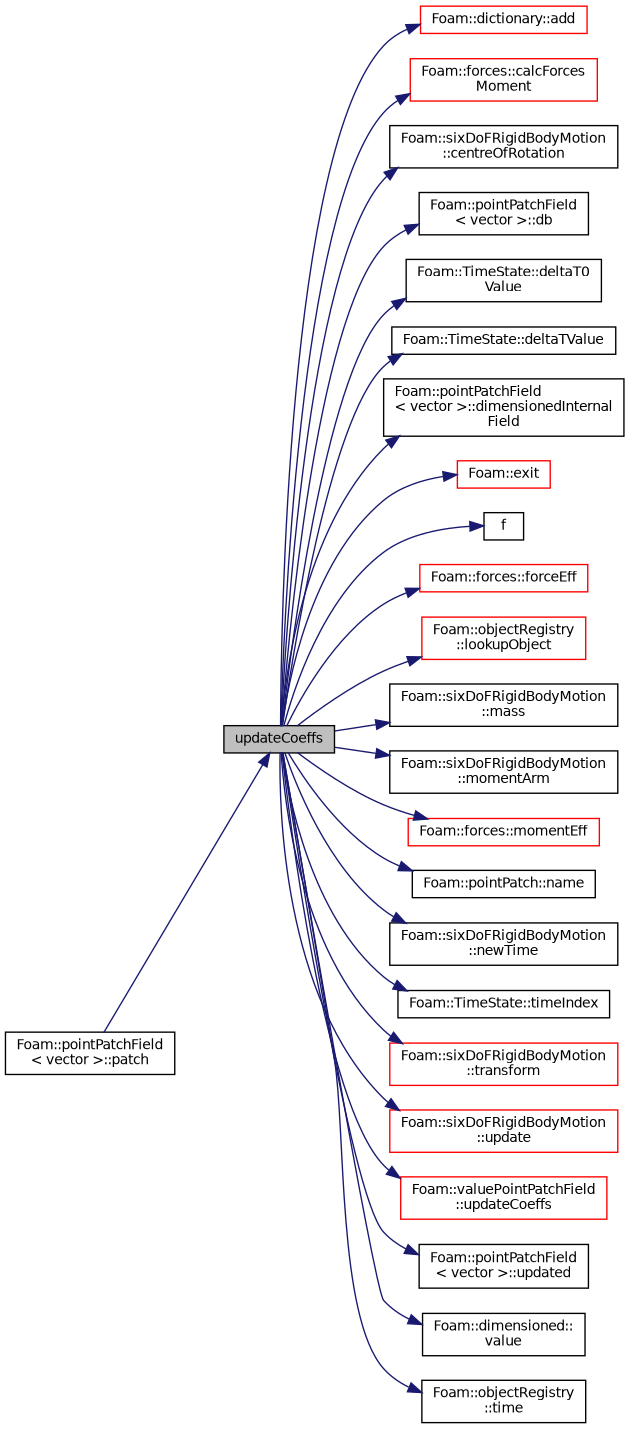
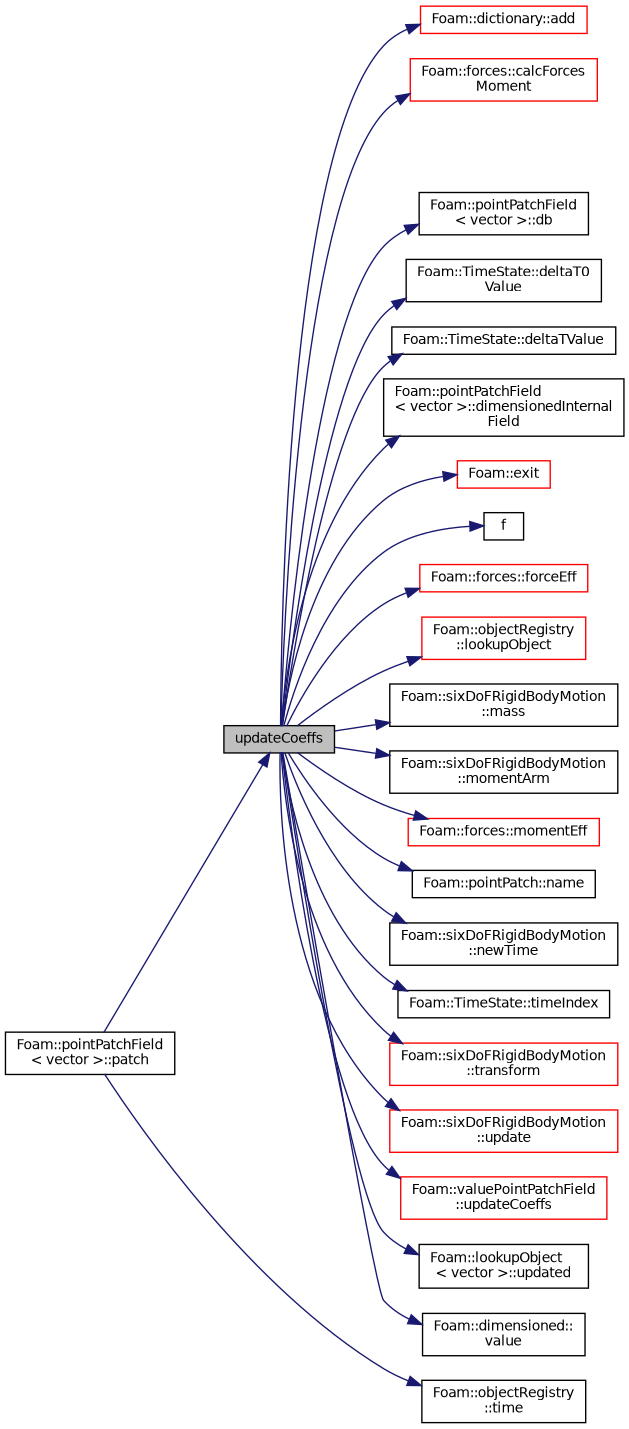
(504, 147) -> none
(341, 1143) -> (239, 1246)
(504, 1266) -> (504, 1266)
